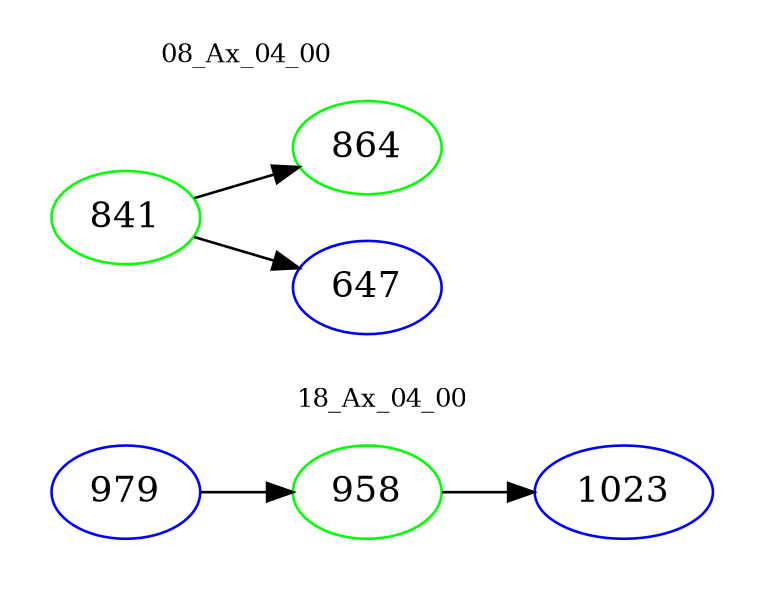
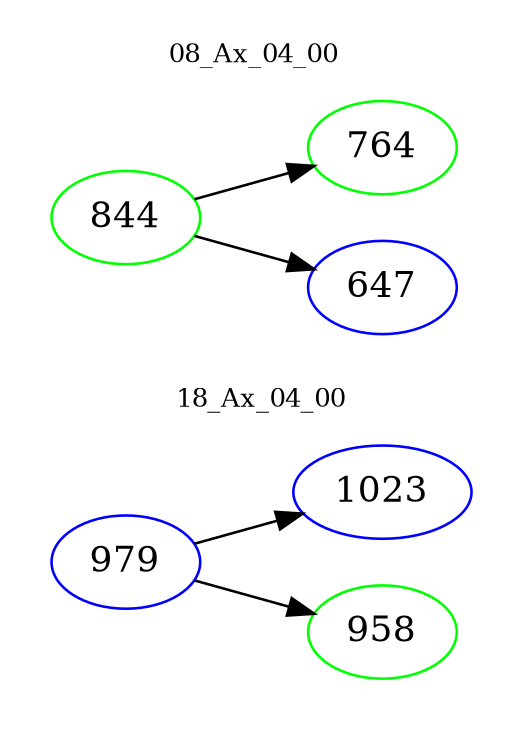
(367, 148) -> (382, 148)
(126, 218) -> (126, 218)
(475, 492) -> (236, 532)
